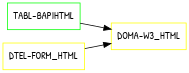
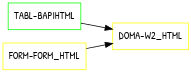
(149, 36) -> (151, 36)
(44, 56) -> (44, 56)
